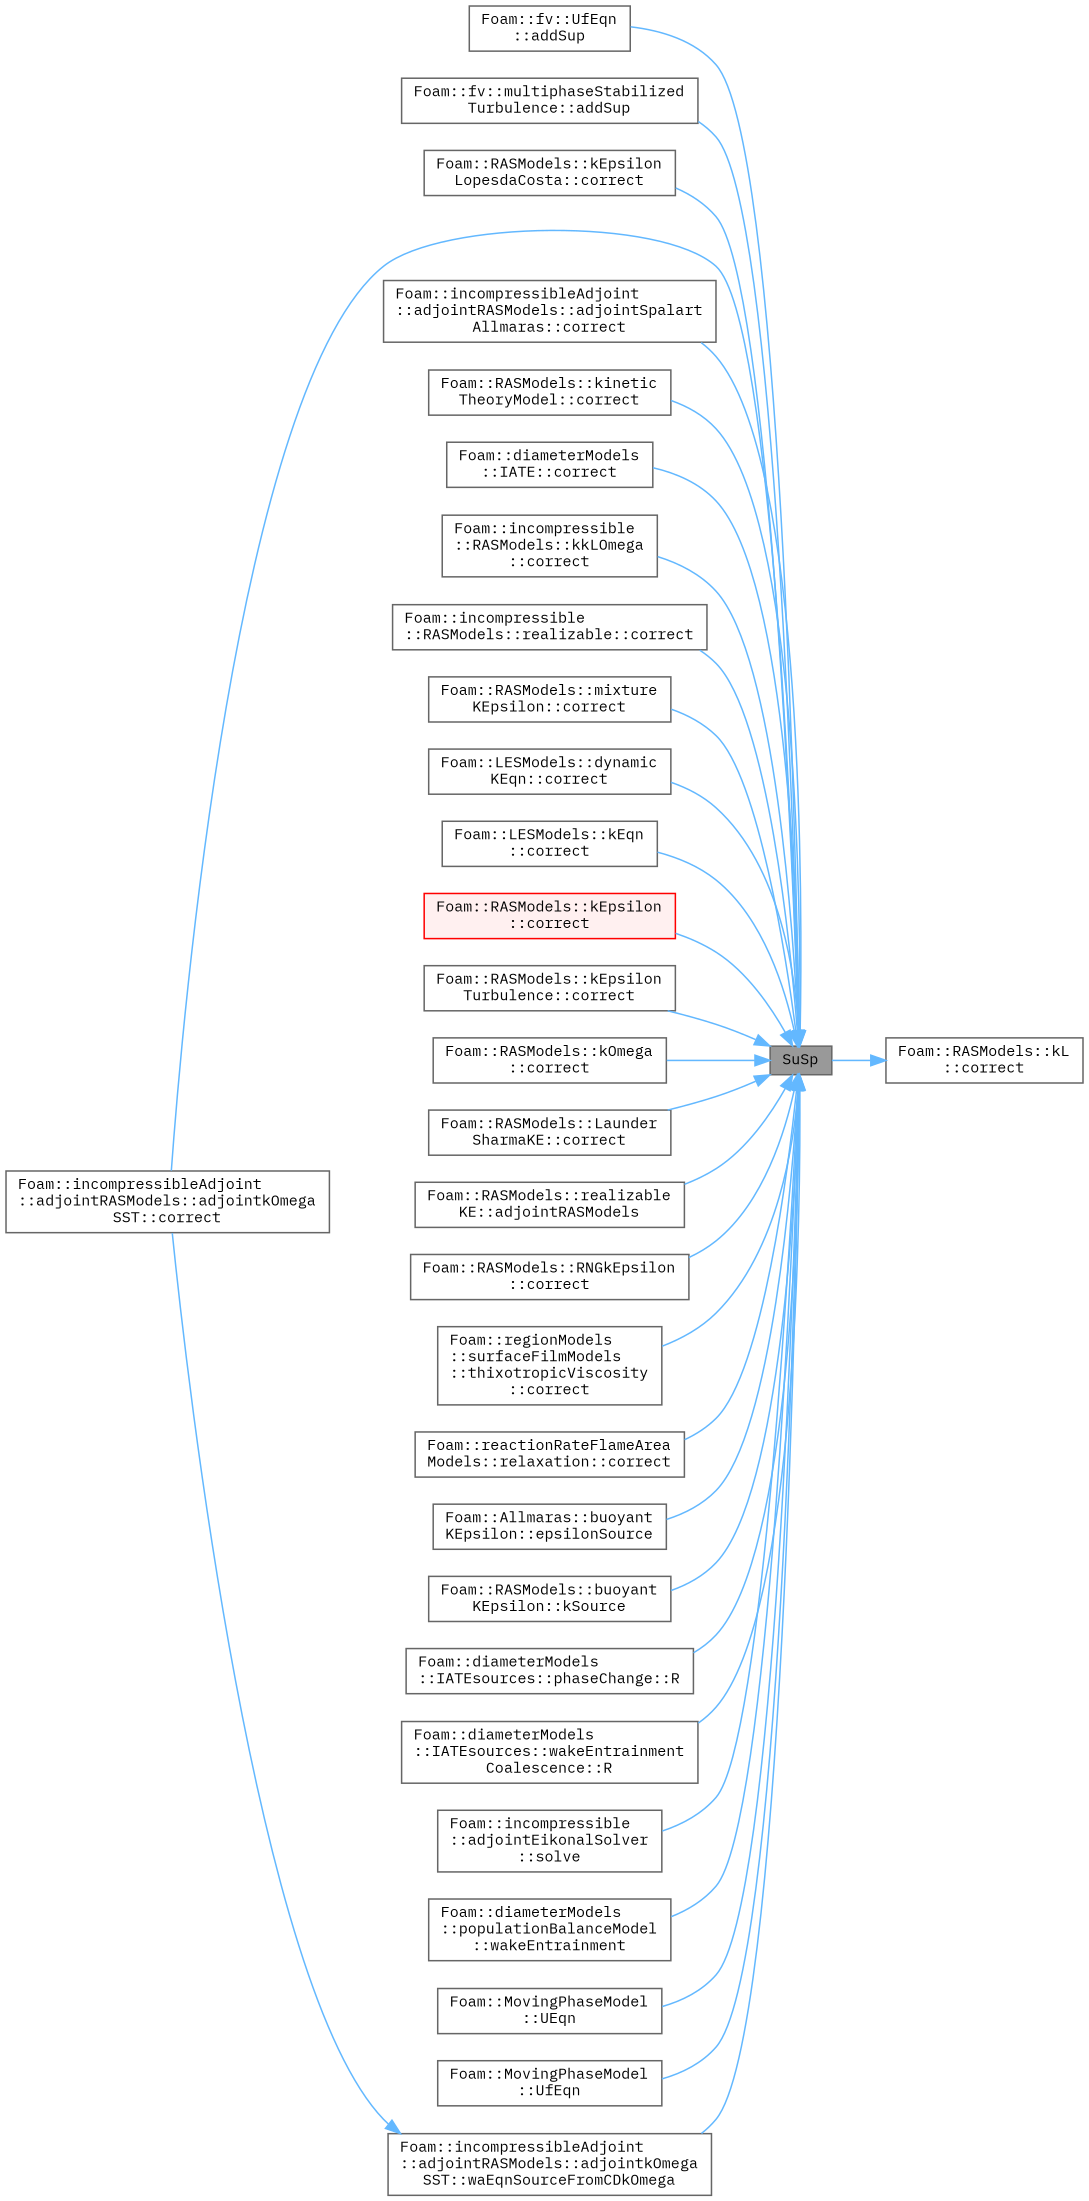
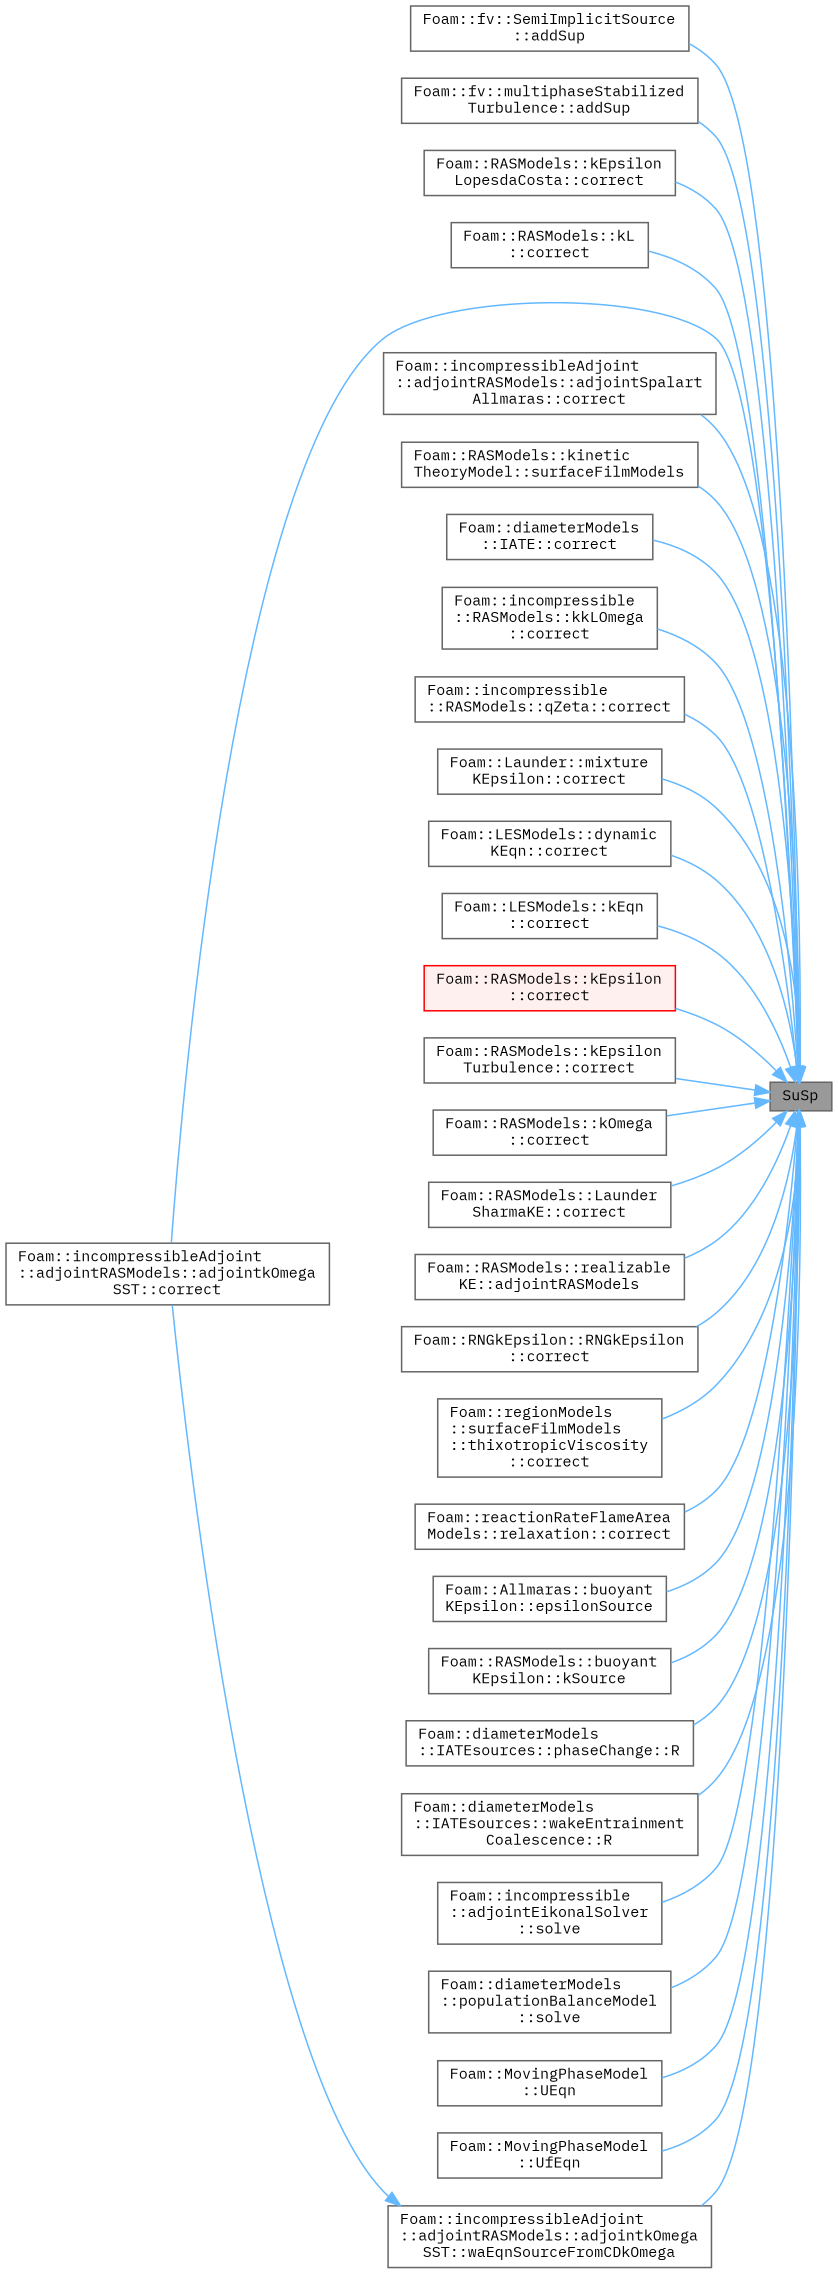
(550, 29) -> (550, 29)
(550, 393) -> (550, 465)
(550, 627) -> (550, 699)
(550, 699) -> (550, 772)
(851, 1060) -> (773, 636)
(550, 1277) -> (550, 1349)
(550, 1930) -> (550, 2002)
